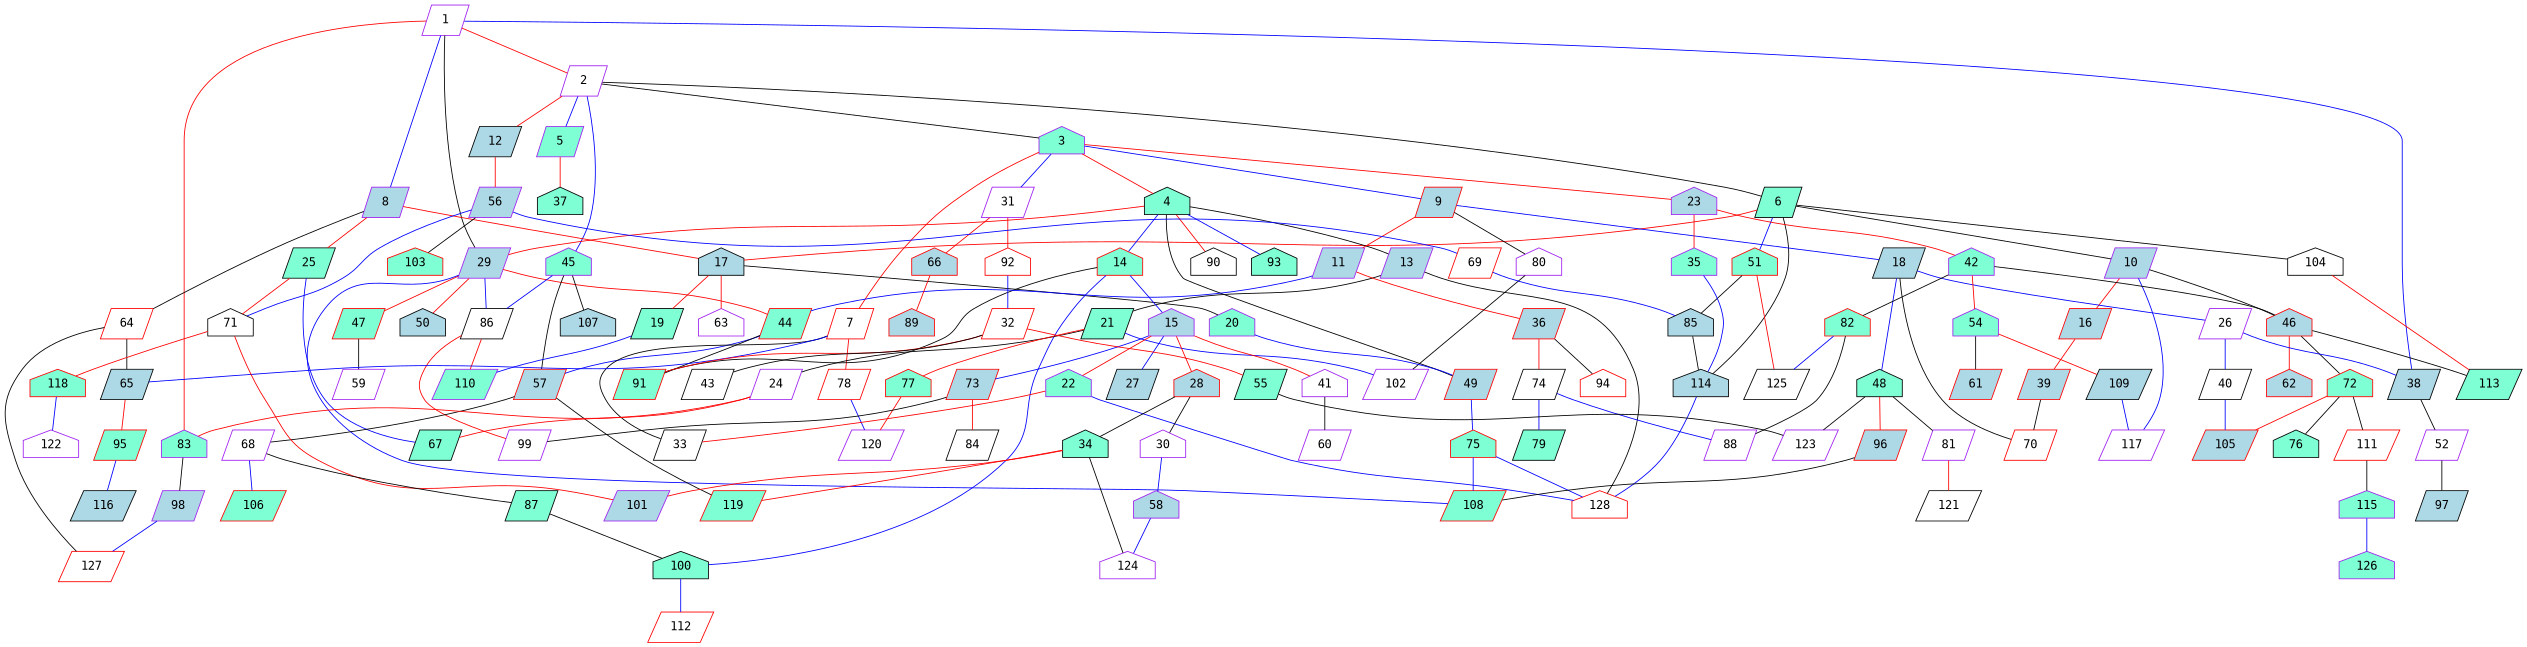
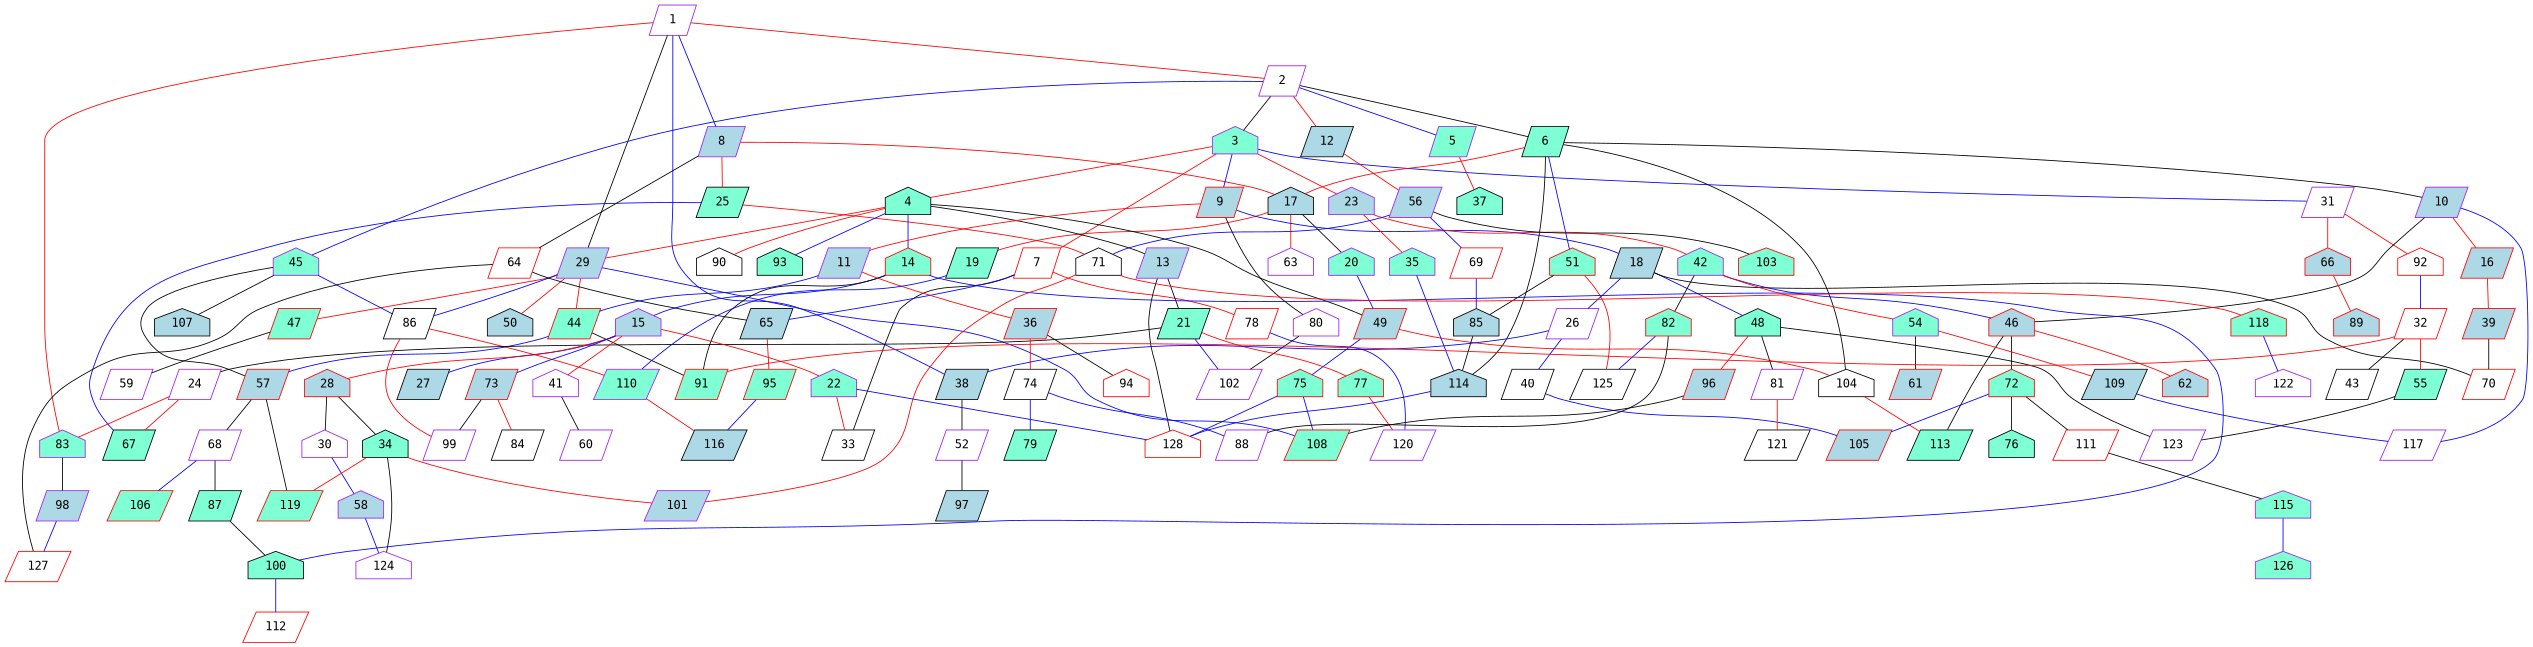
(2136, 285) -> (1890, 301)
none -> (1615, 349)
(2291, 413) -> (1940, 413)
none -> (670, 415)
